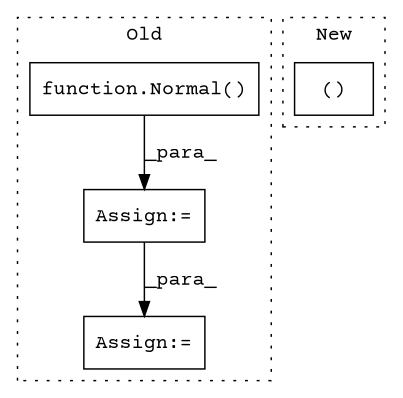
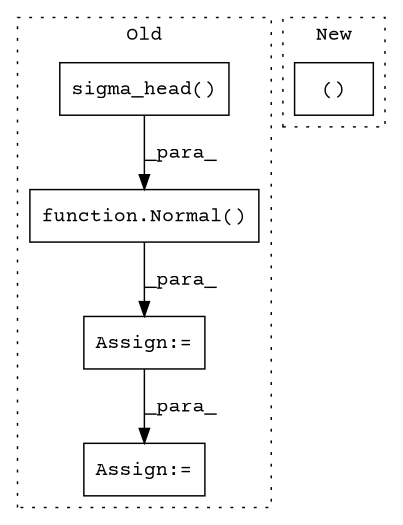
none -> (144, 89)
